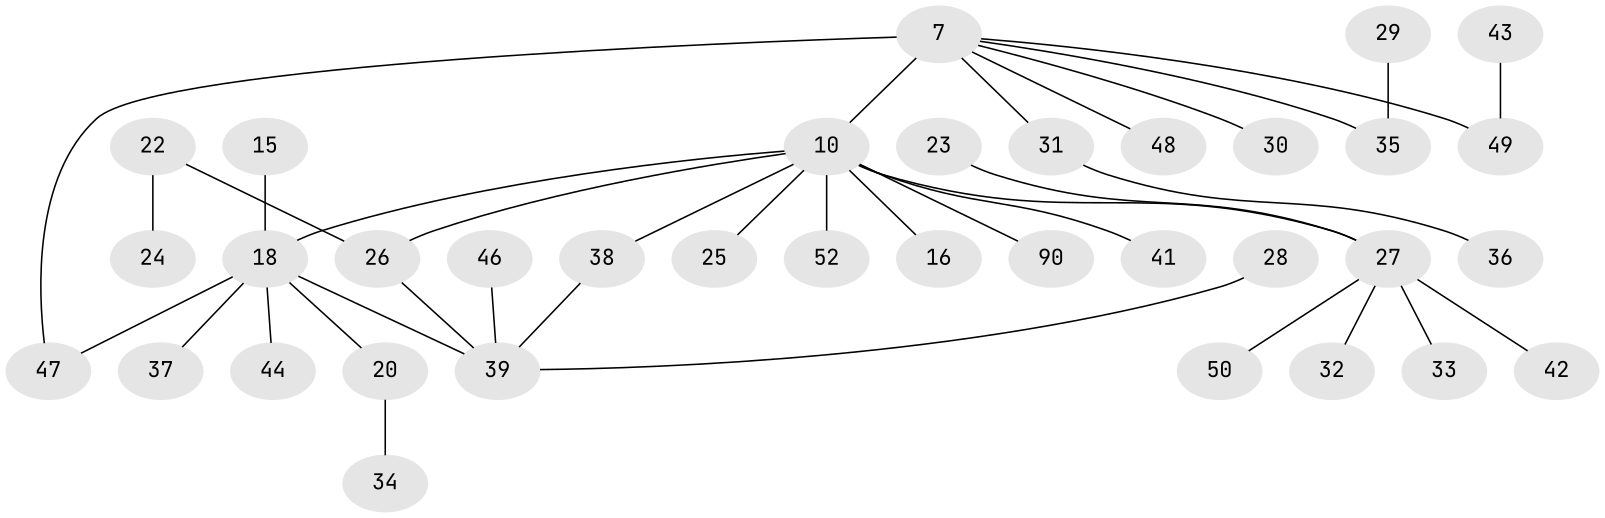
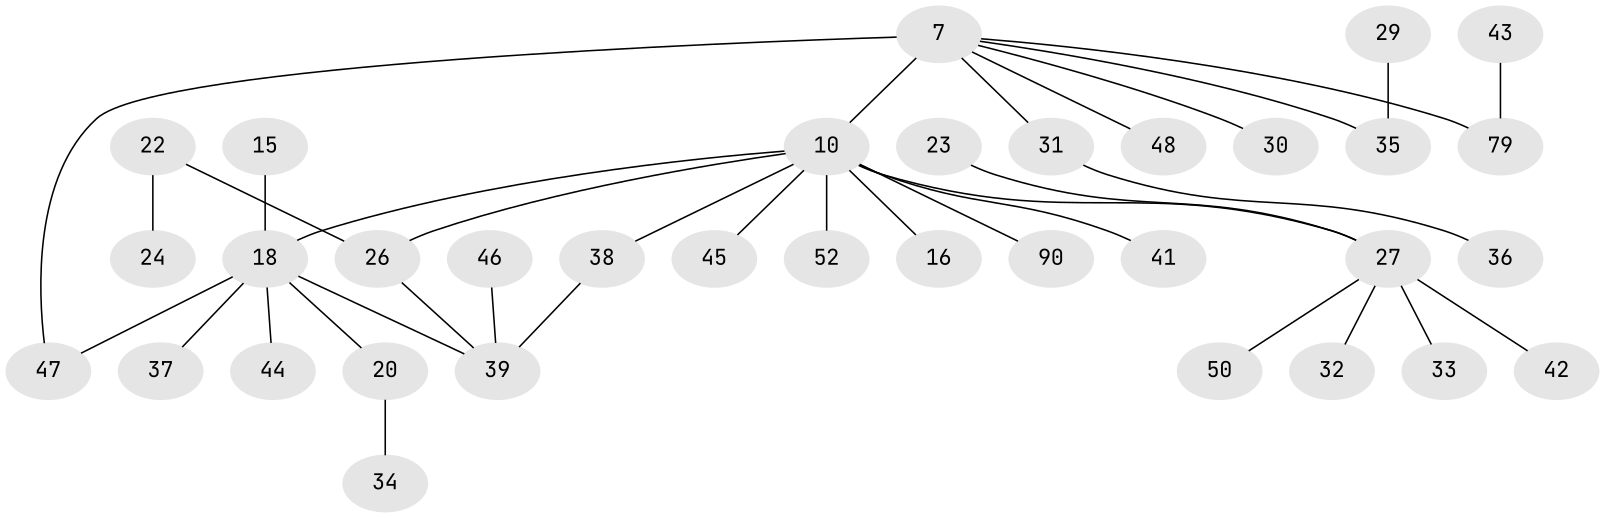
(1500, 147) -> (1500, 147)
(714, 259) -> (714, 259)
(1276, 259) -> none
